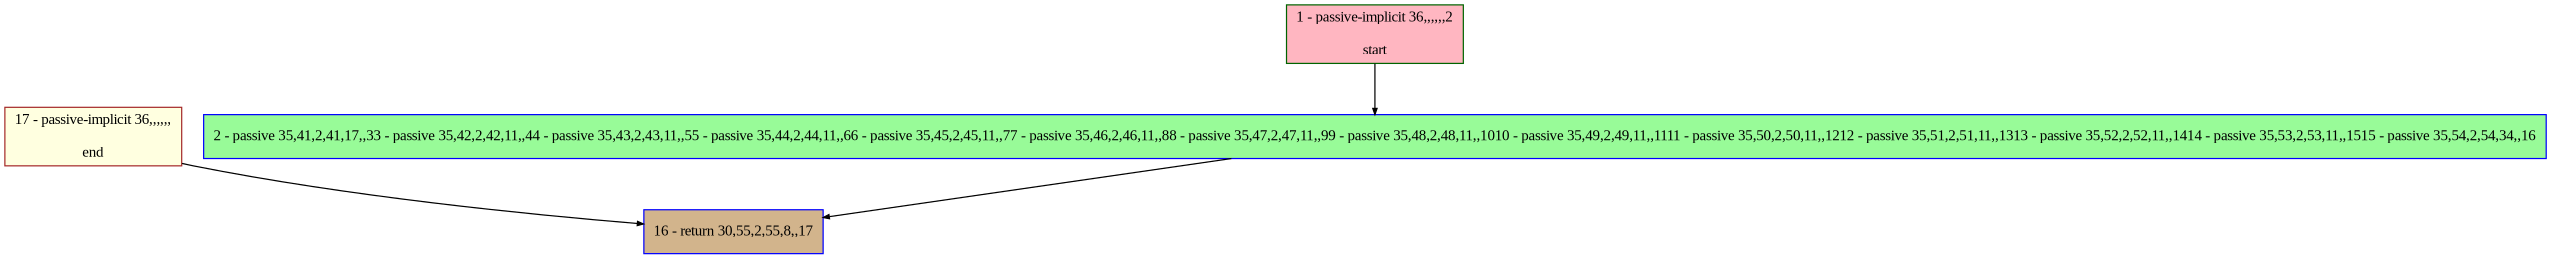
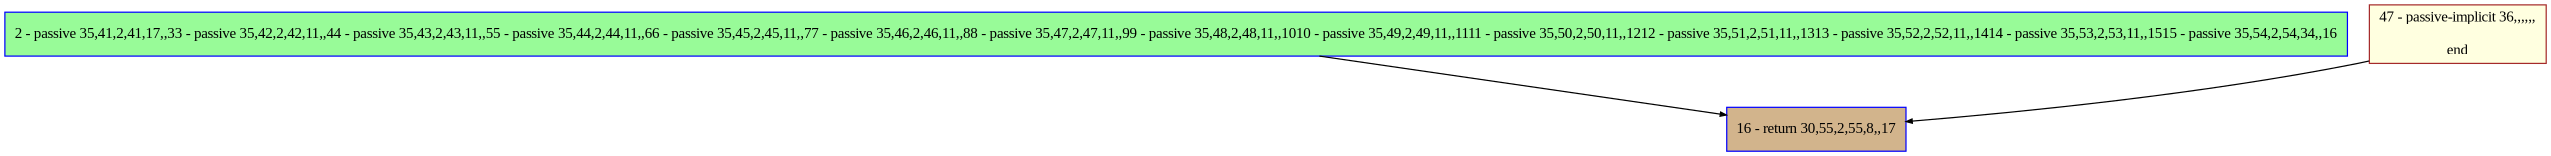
(1375, 34) -> none
(93, 137) -> (2458, 34)
